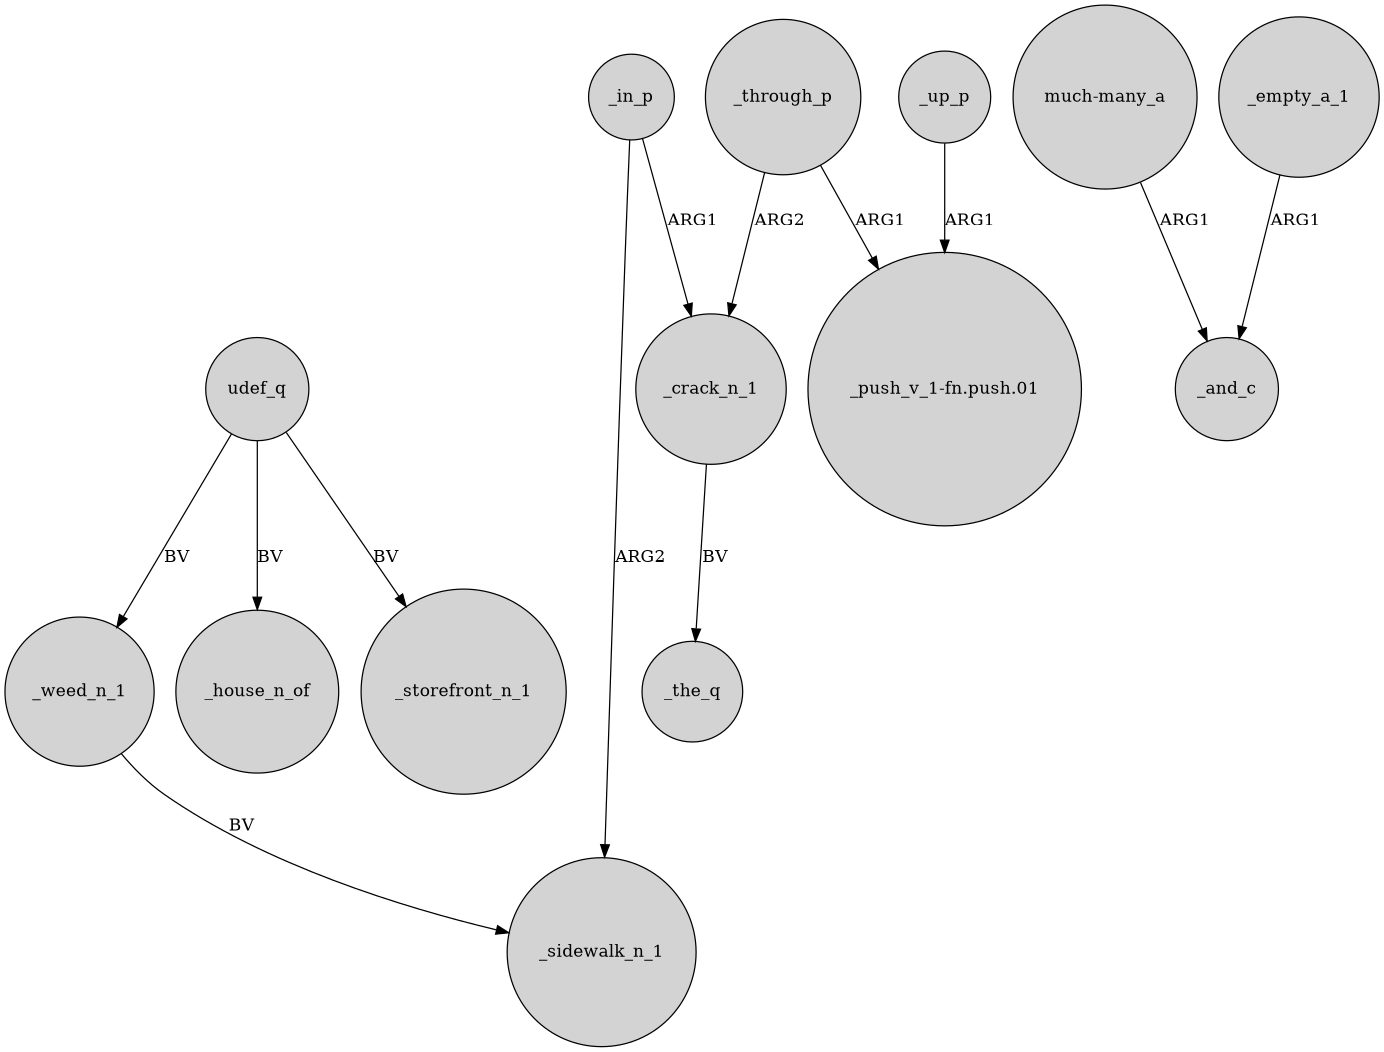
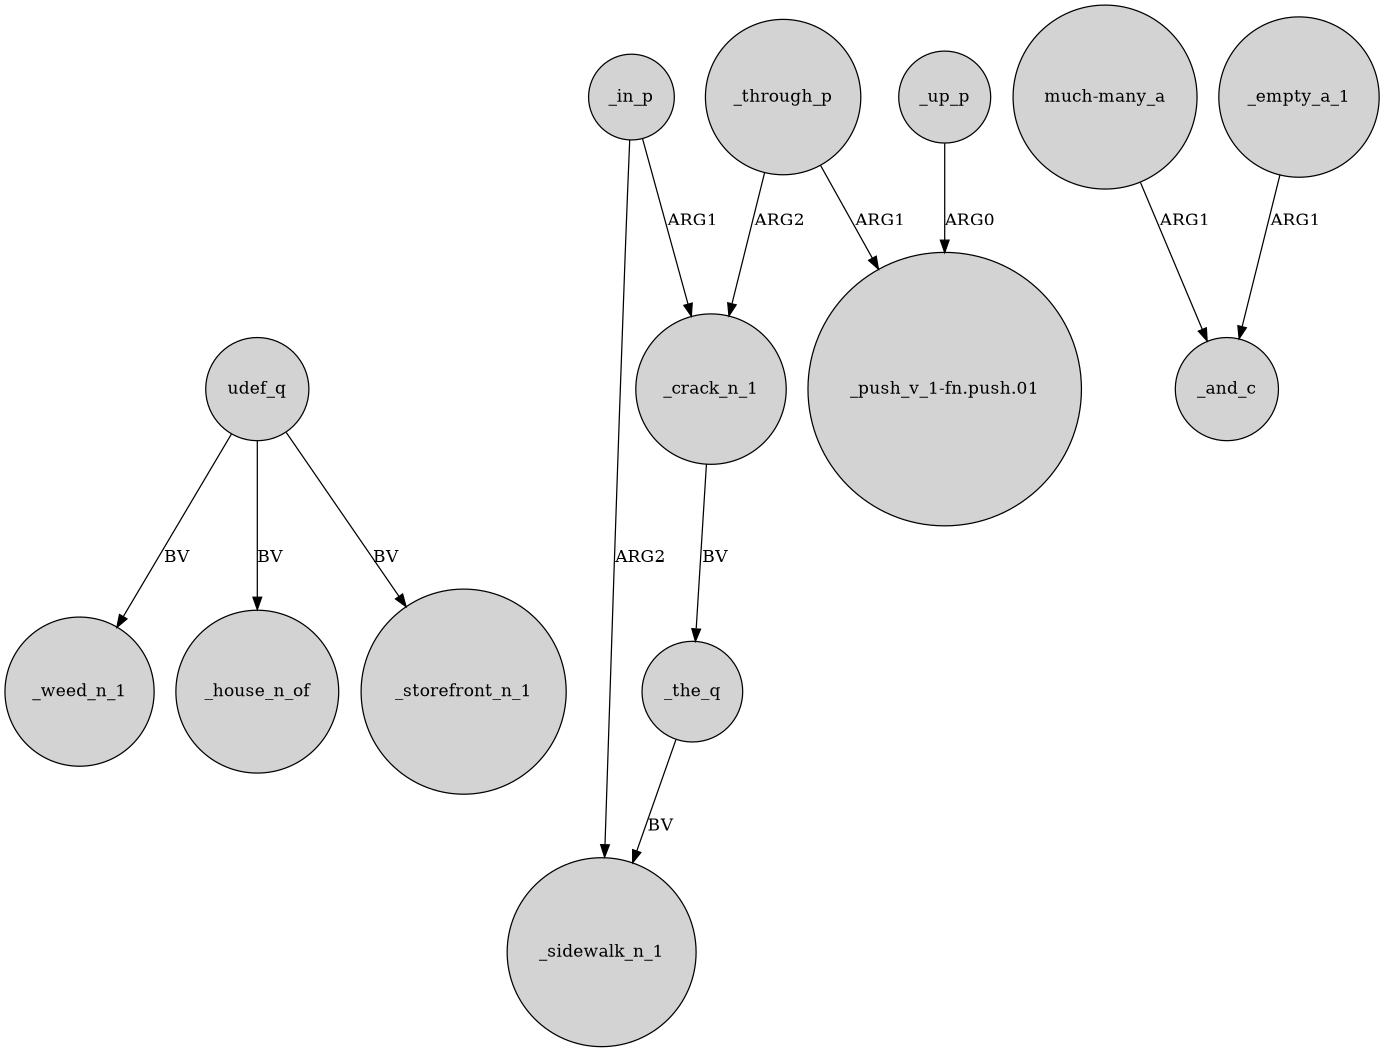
(970, 221) -> (970, 221)
(297, 866) -> (656, 795)
